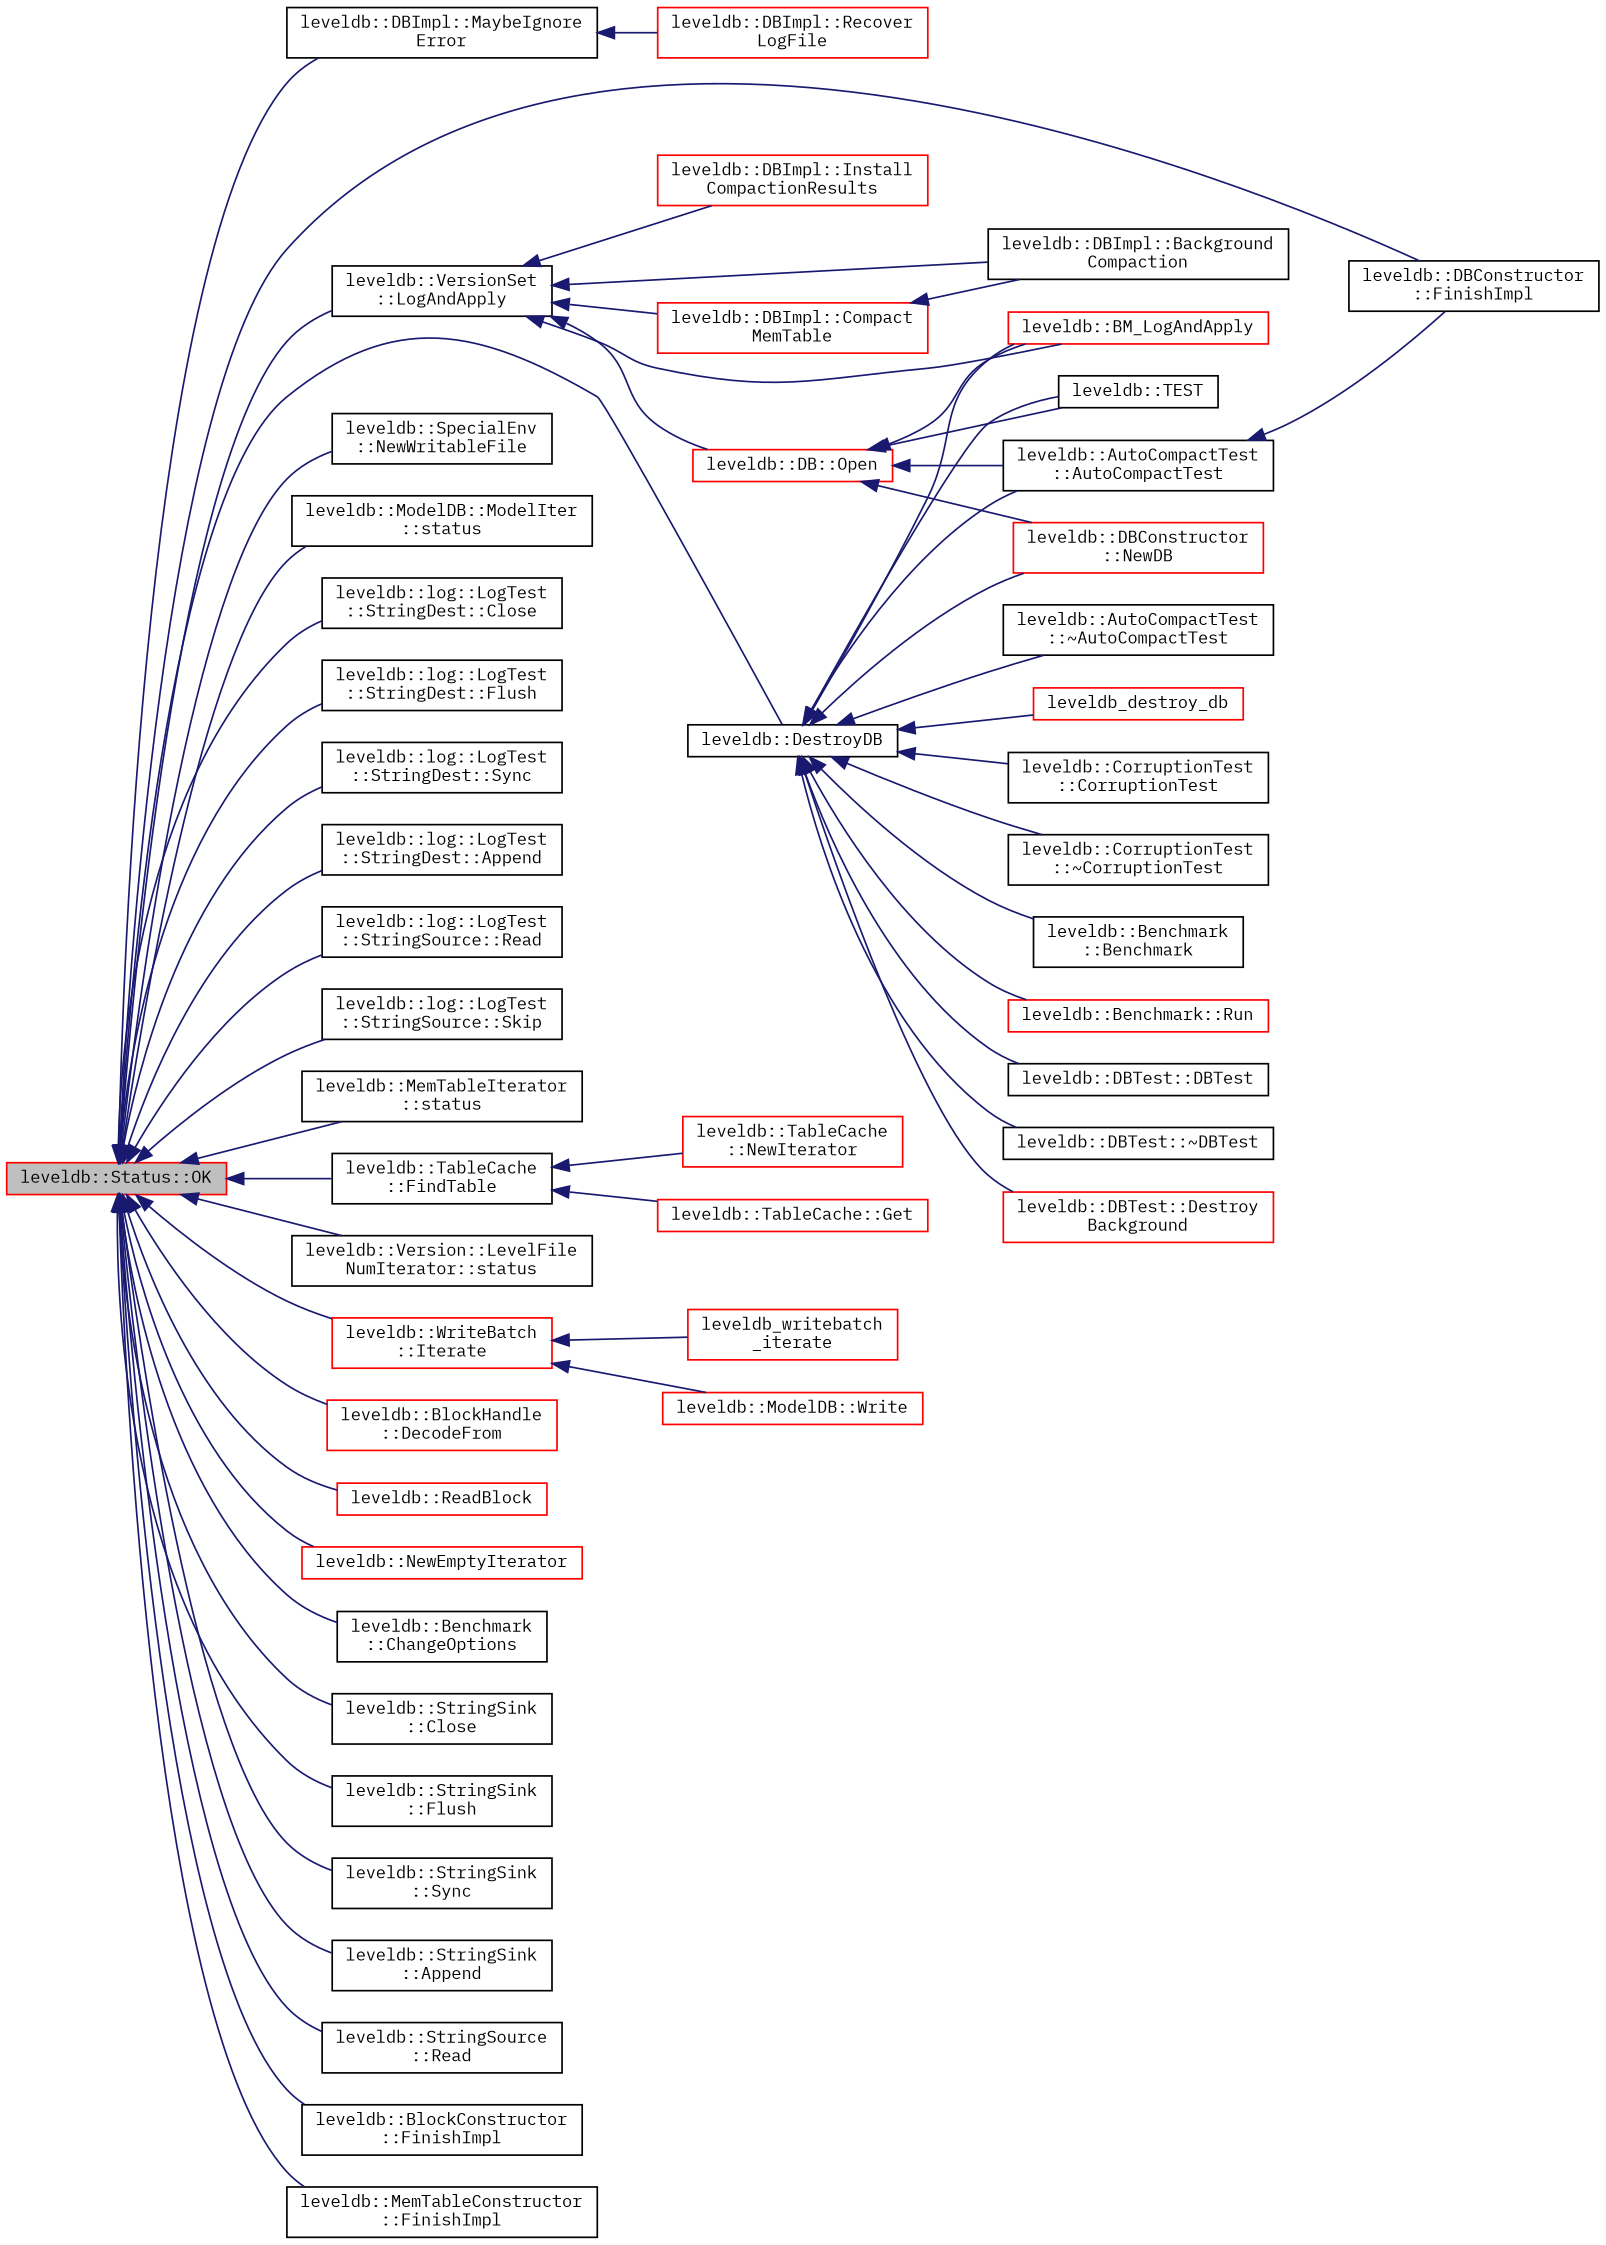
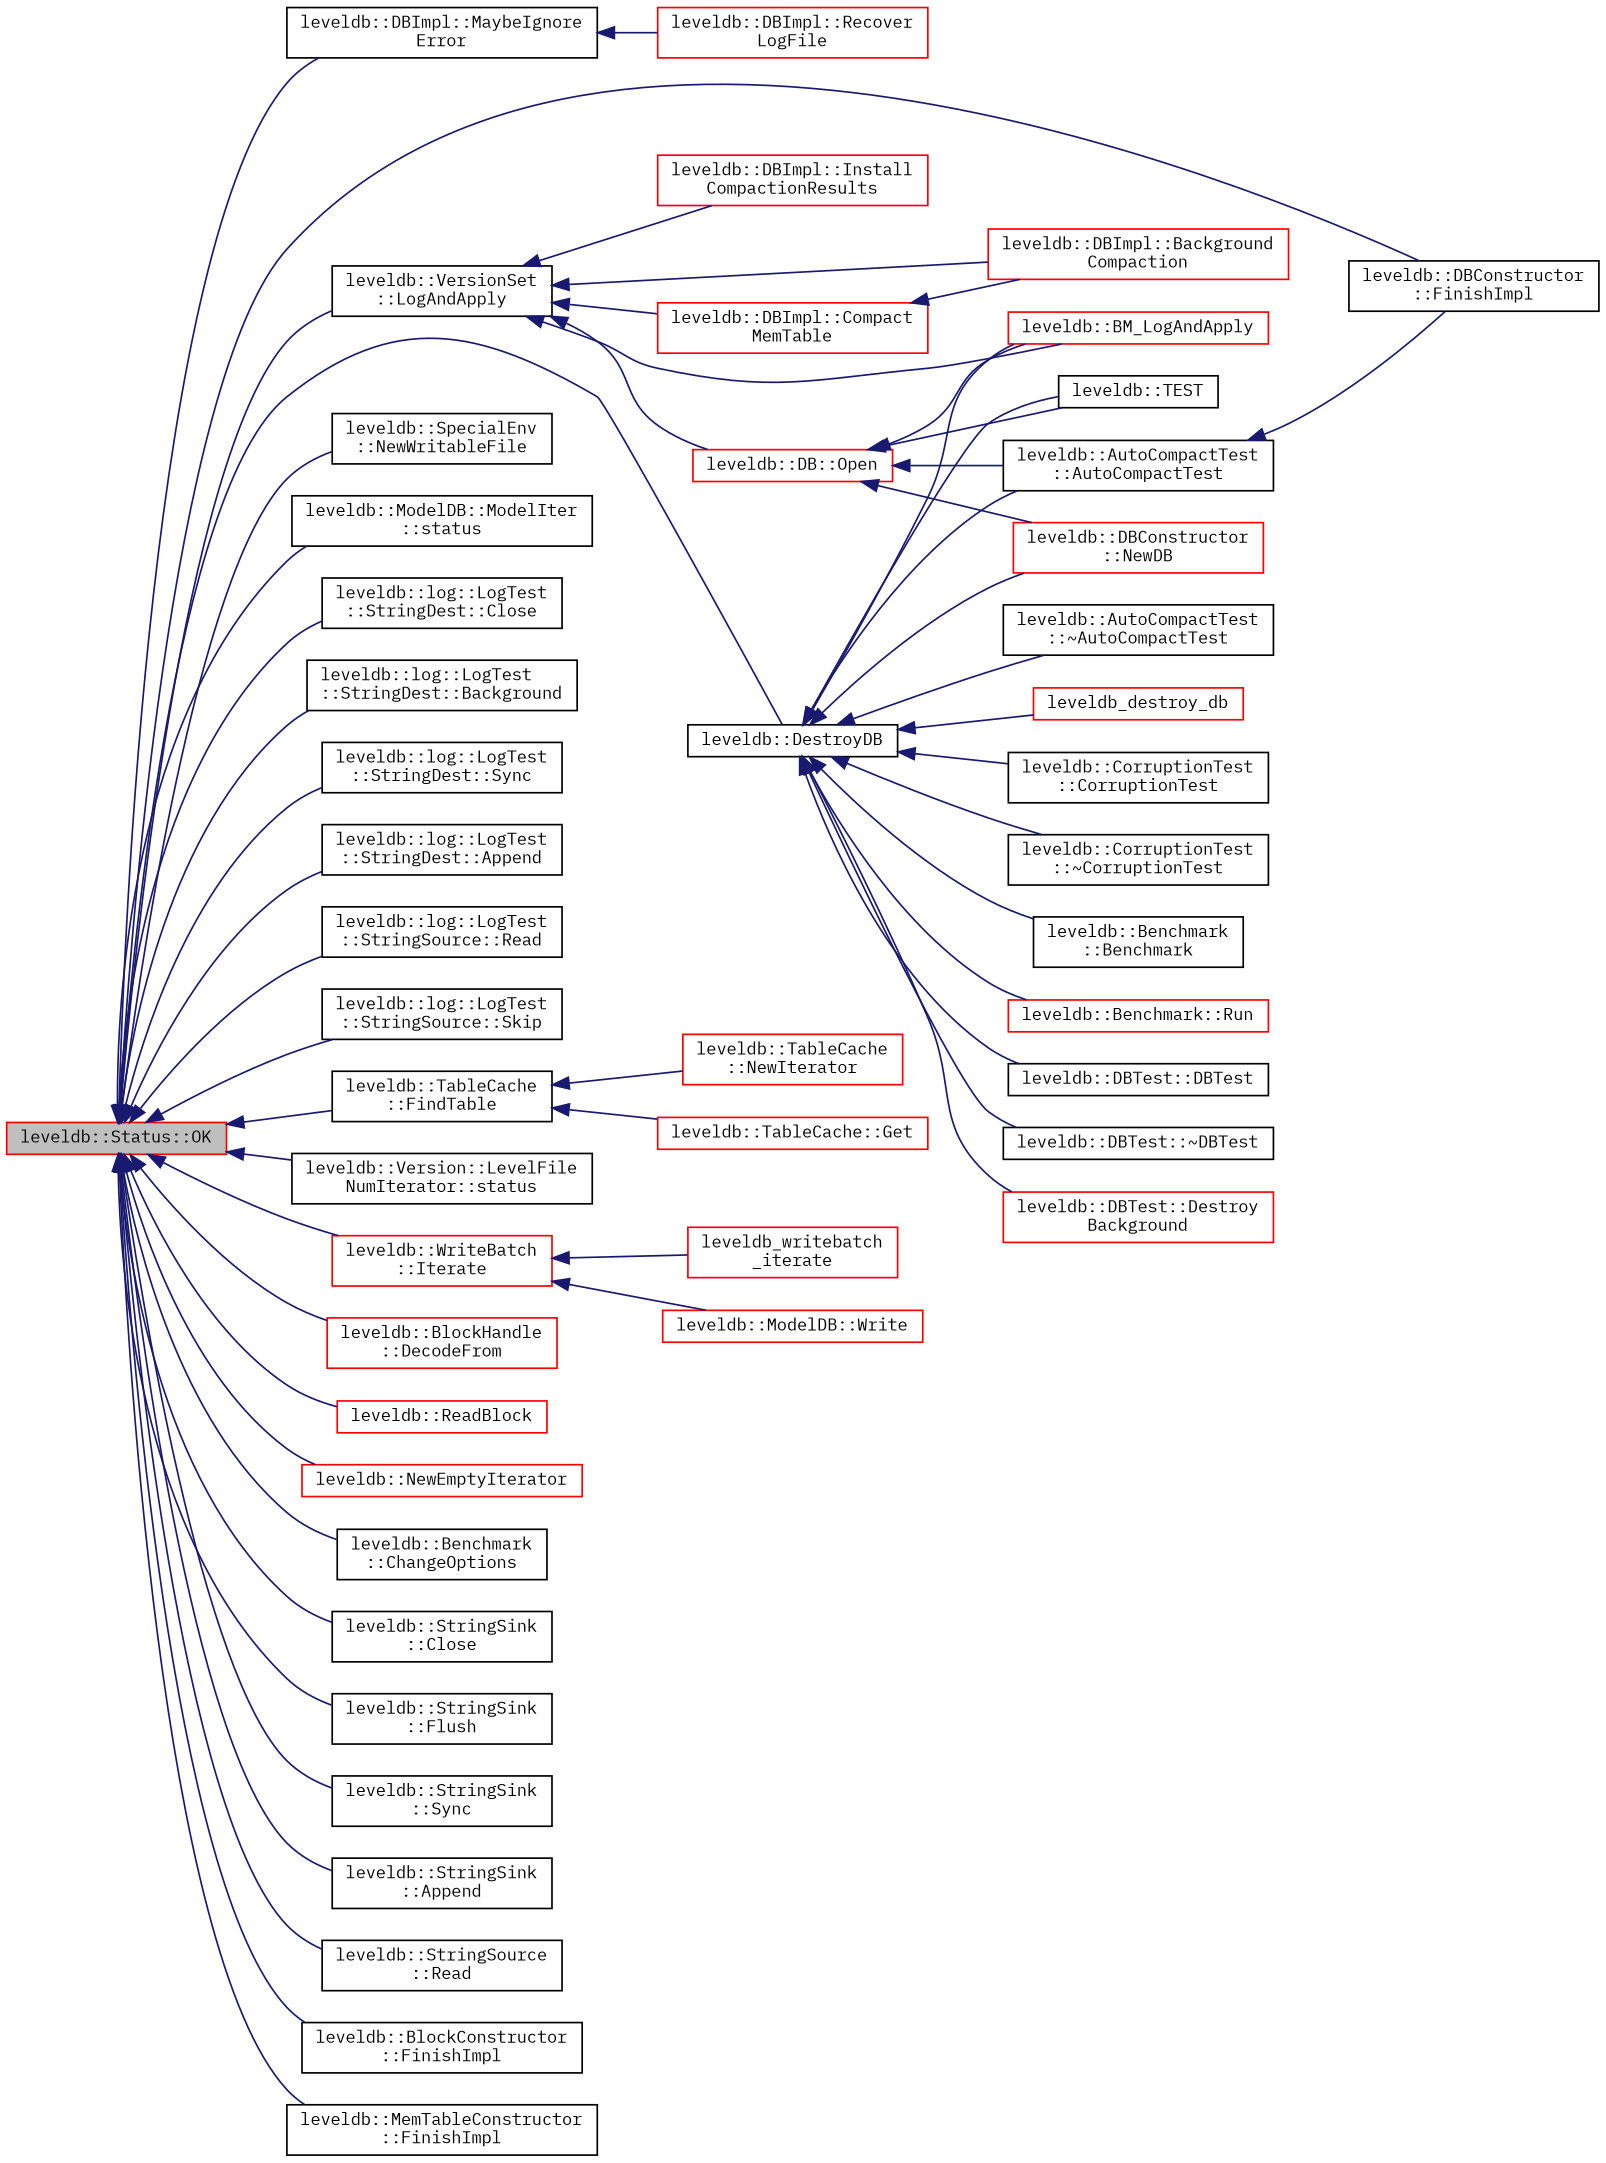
(1138, 254) -> (1138, 254)
(442, 685) -> (442, 685)
(442, 1096) -> none
